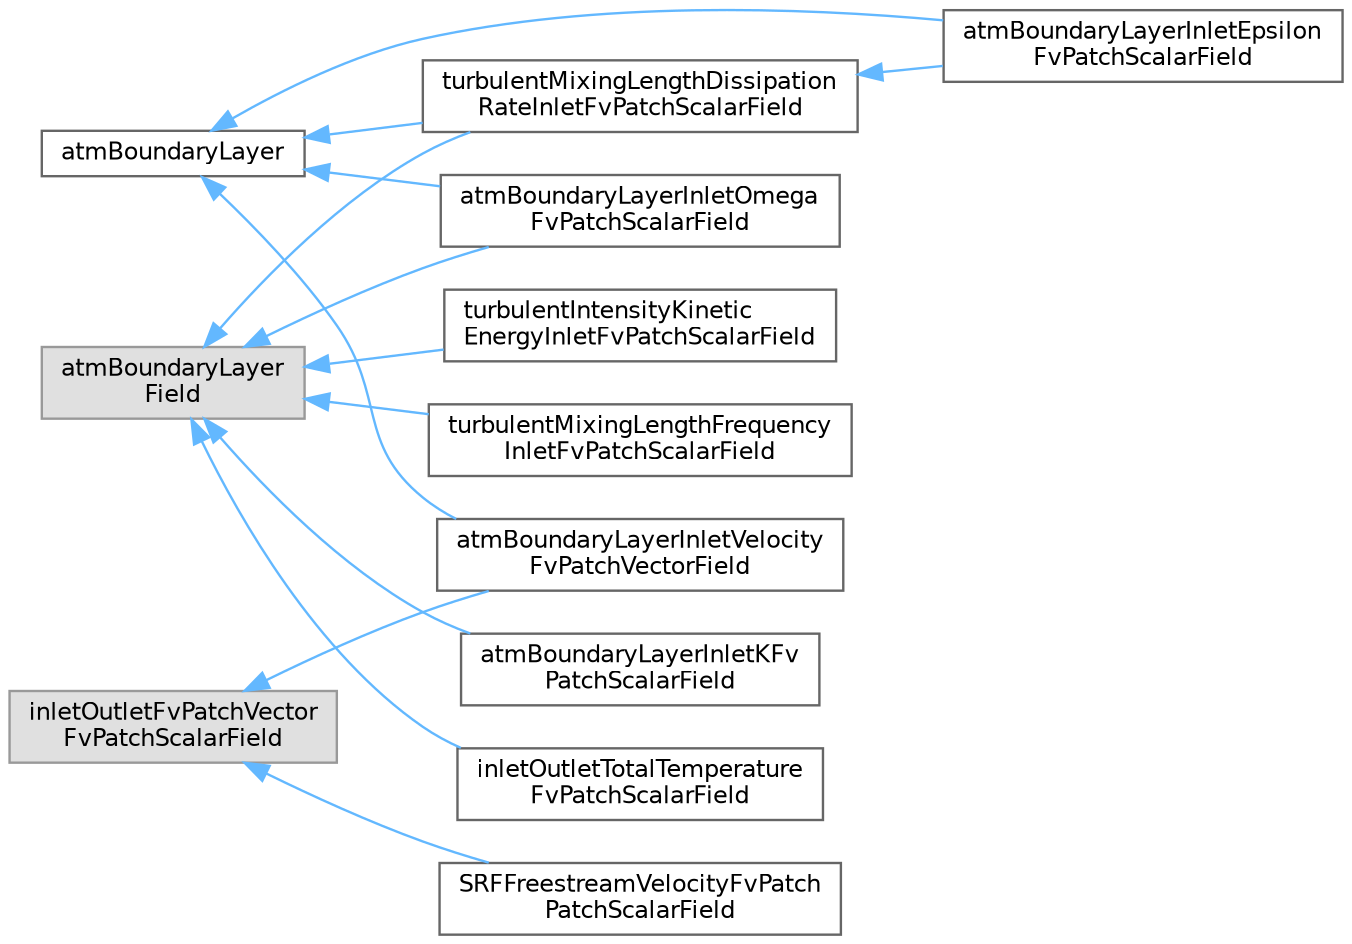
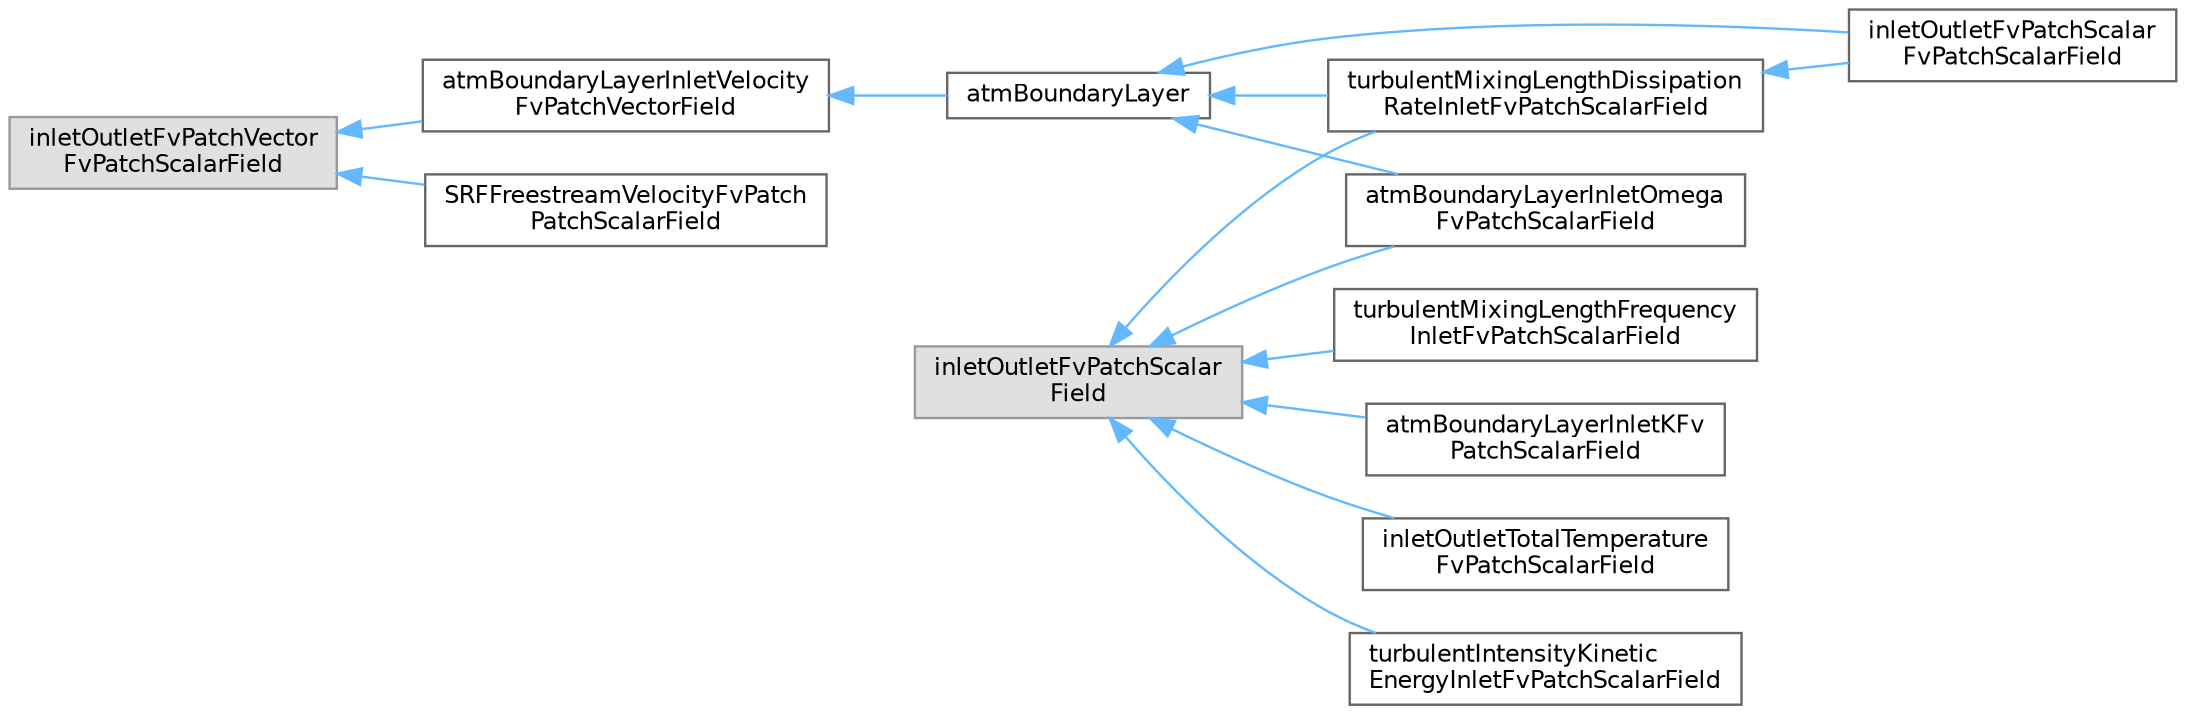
(1143, 46) -> (2013, 45)
(347, 342) -> (900, 96)
(173, 383) -> (1079, 382)
